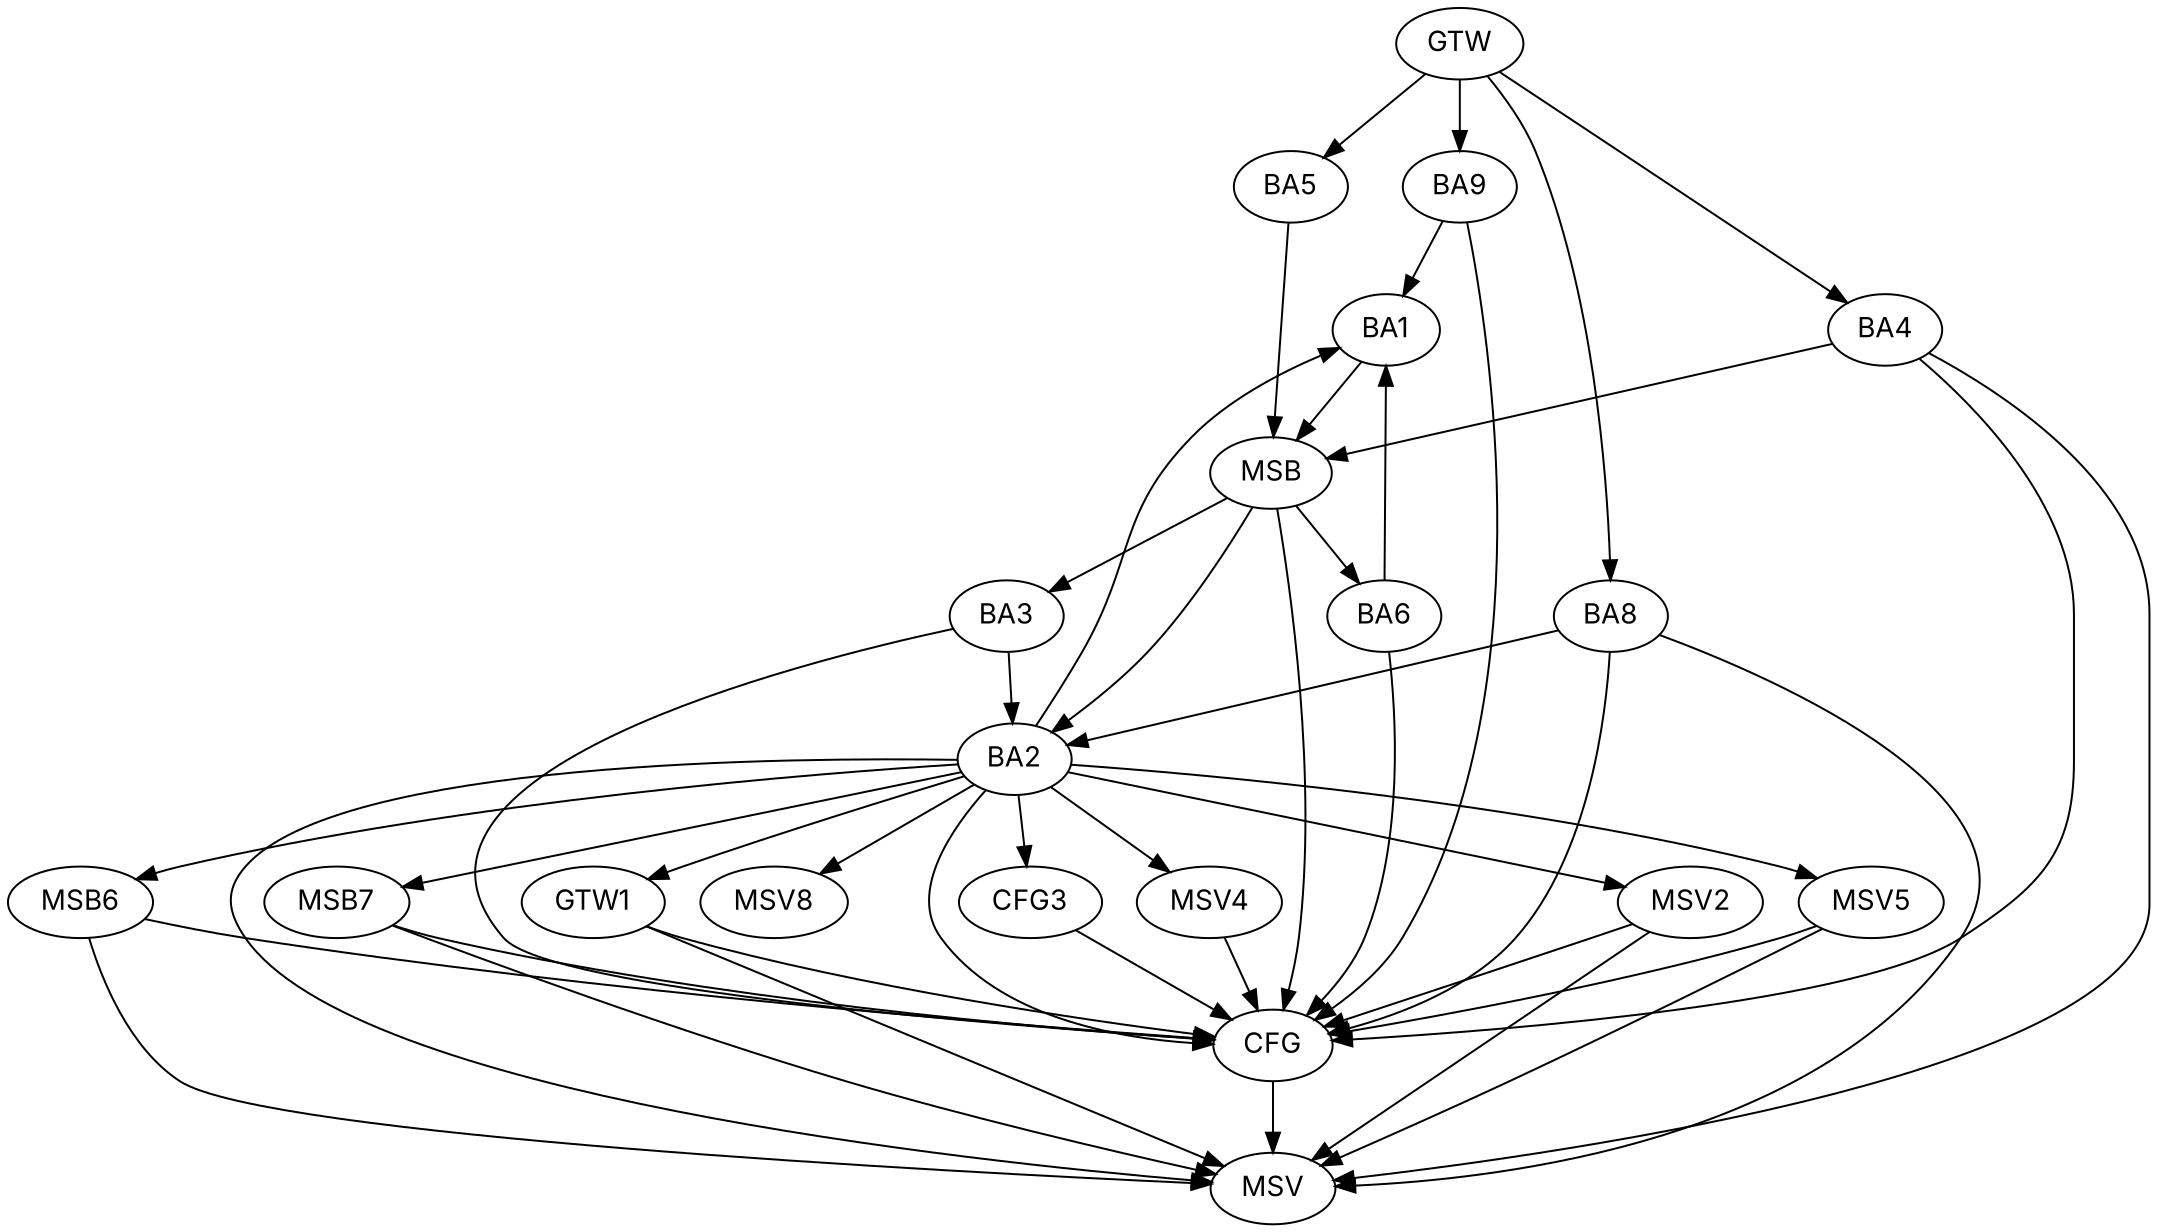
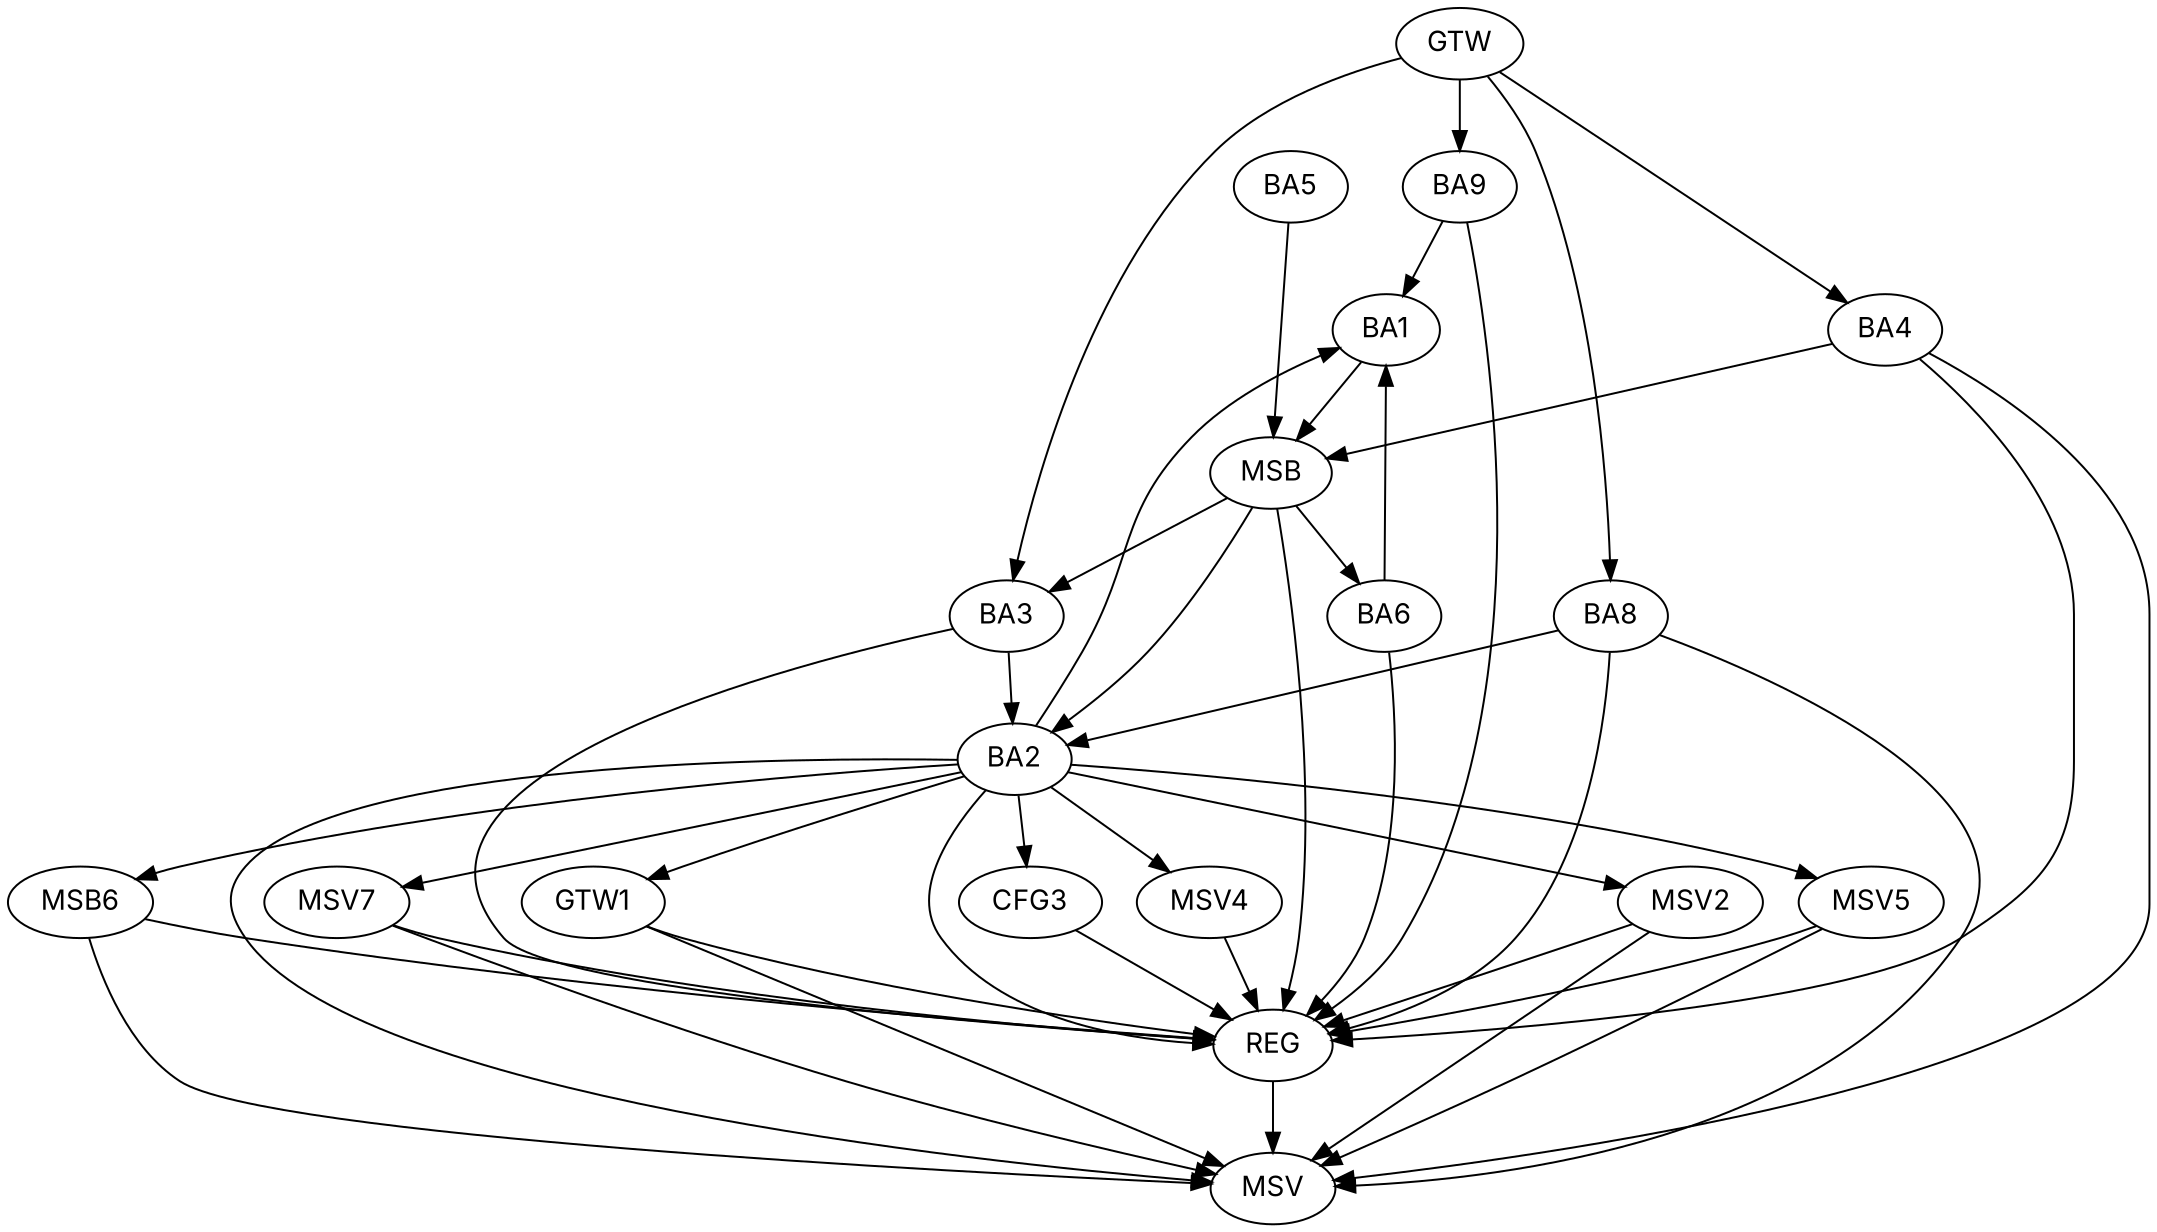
(1382, 109) -> (1138, 249)
(337, 902) -> (337, 902)
(774, 902) -> none
(1273, 1045) -> (1273, 1045)
